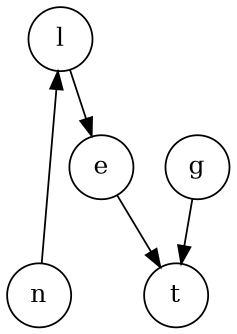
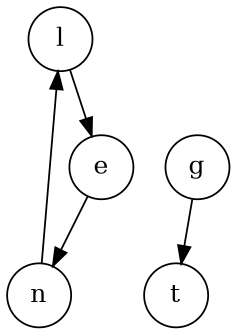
(134, 224) -> (74, 223)
